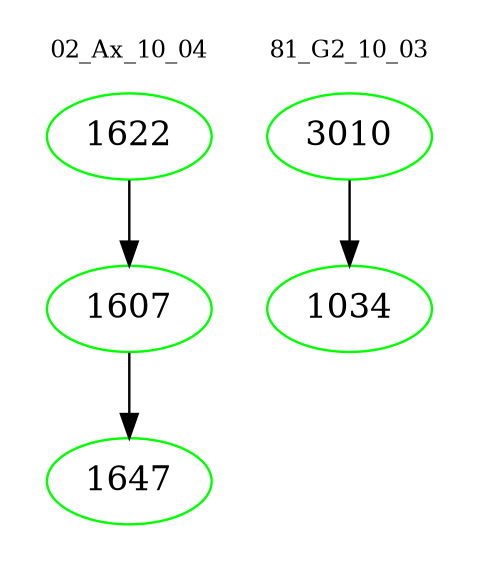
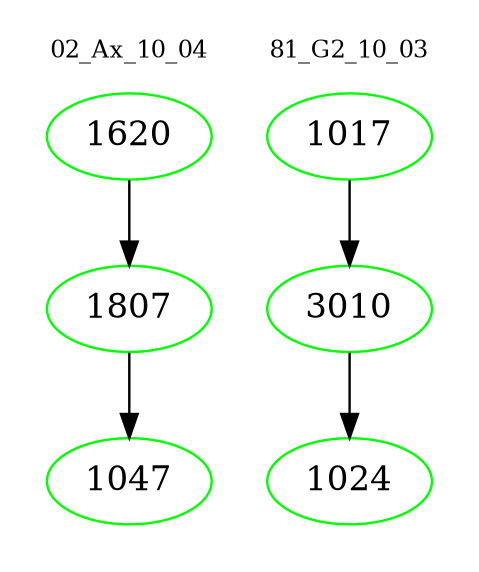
(129, 136) -> (129, 136)
none -> (350, 136)
(129, 309) -> (129, 309)
(350, 309) -> (350, 481)
(129, 481) -> (129, 481)
